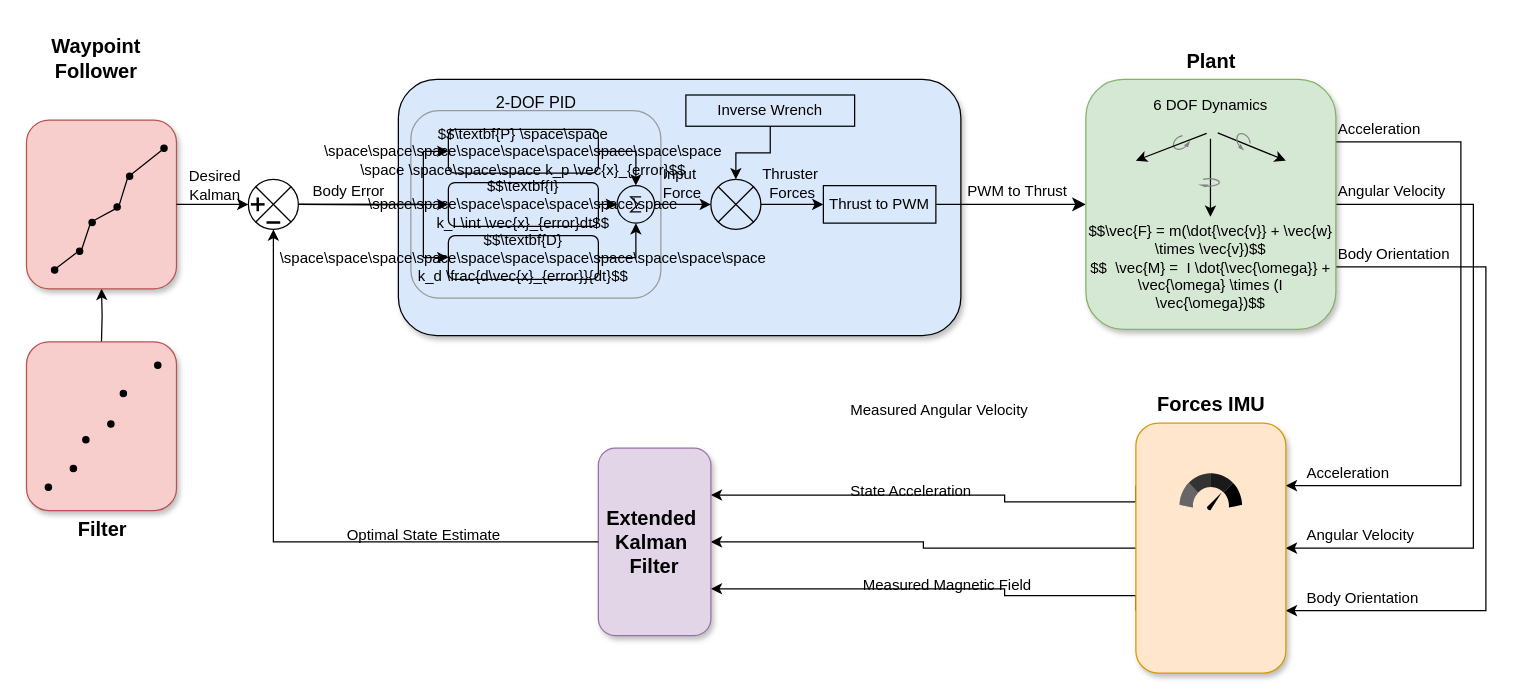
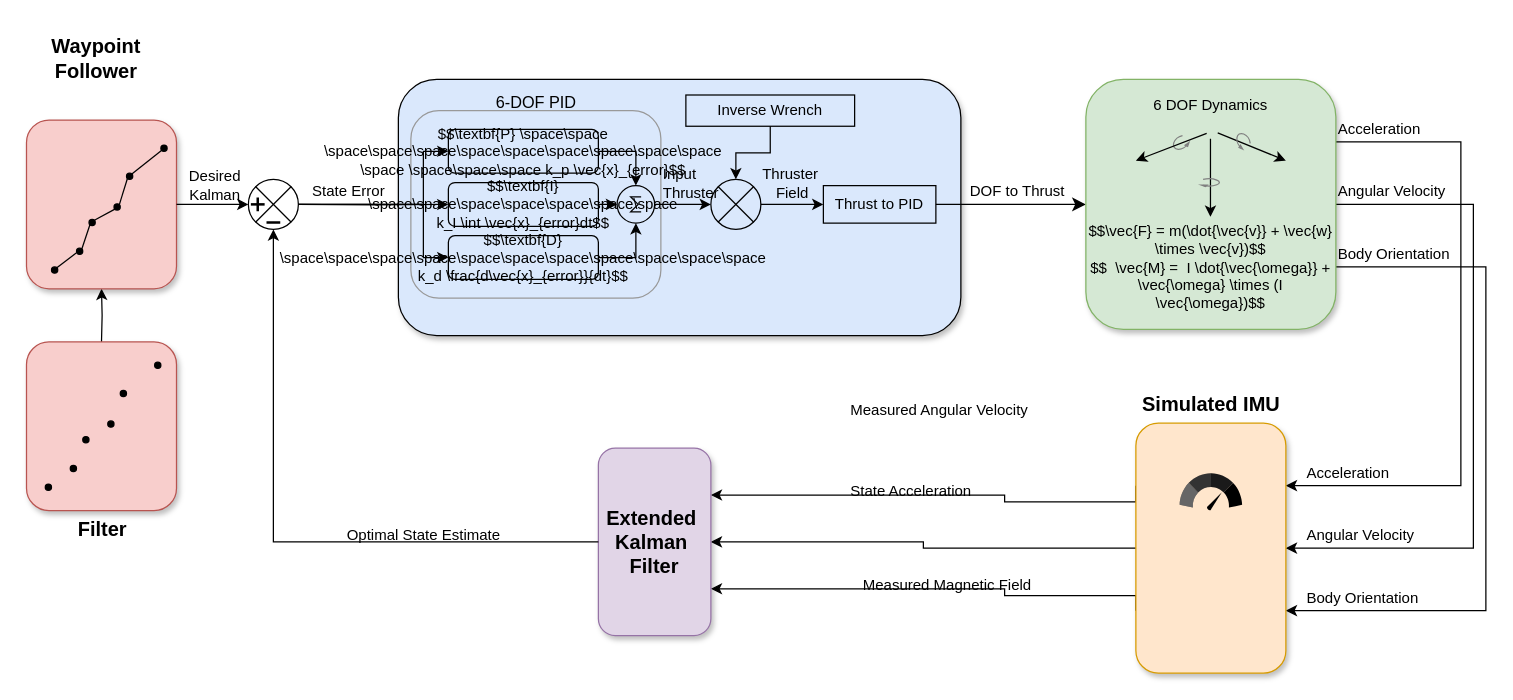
(1211, 61) -> none
(536, 102) -> (536, 102)
(684, 183) -> (697, 183)
(793, 183) -> (793, 183)
(349, 192) -> (349, 192)
(1018, 192) -> (1018, 192)
(879, 204) -> (879, 204)
(1211, 404) -> (1211, 404)
